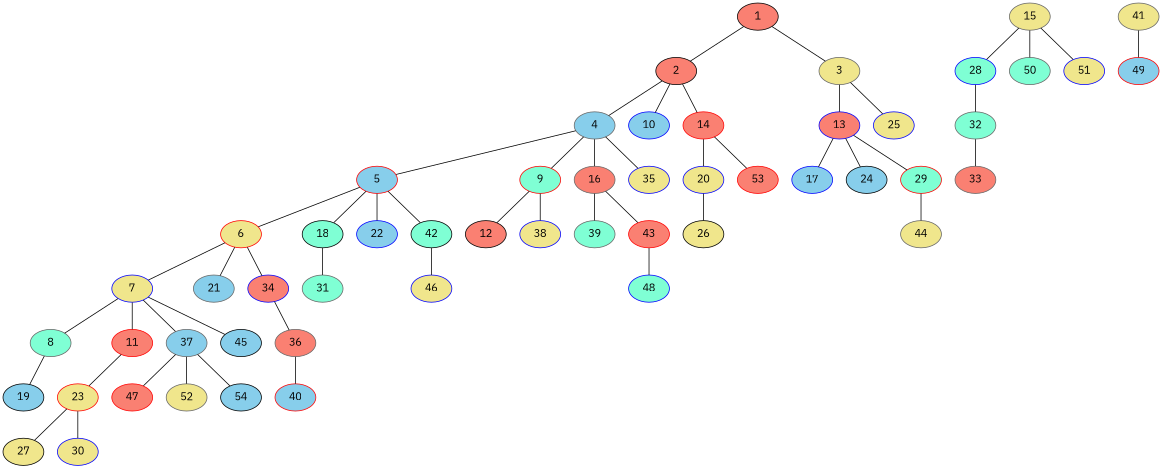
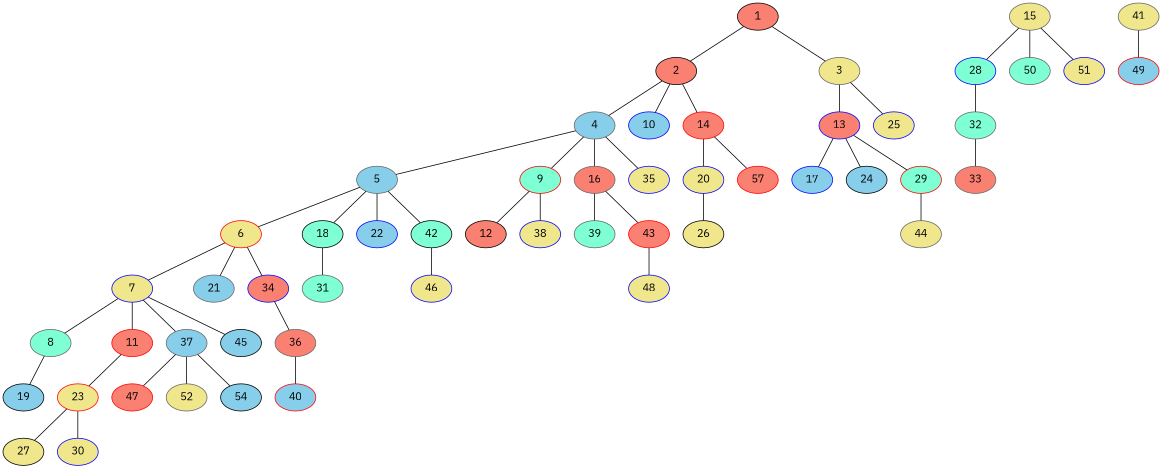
(377, 180) -> (377, 180)
(758, 180) -> (758, 180)
(649, 289) -> (649, 289)
